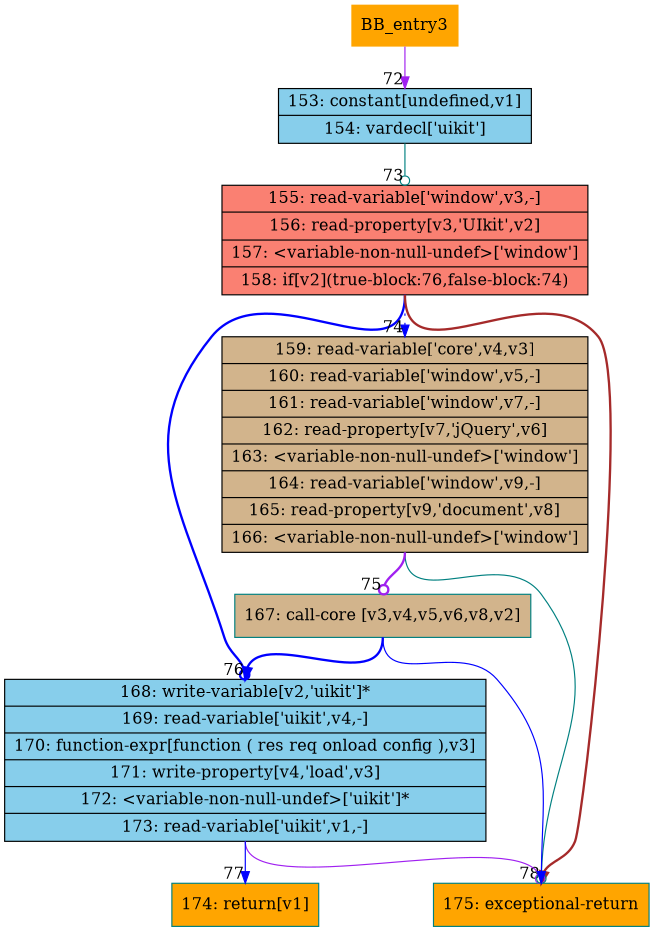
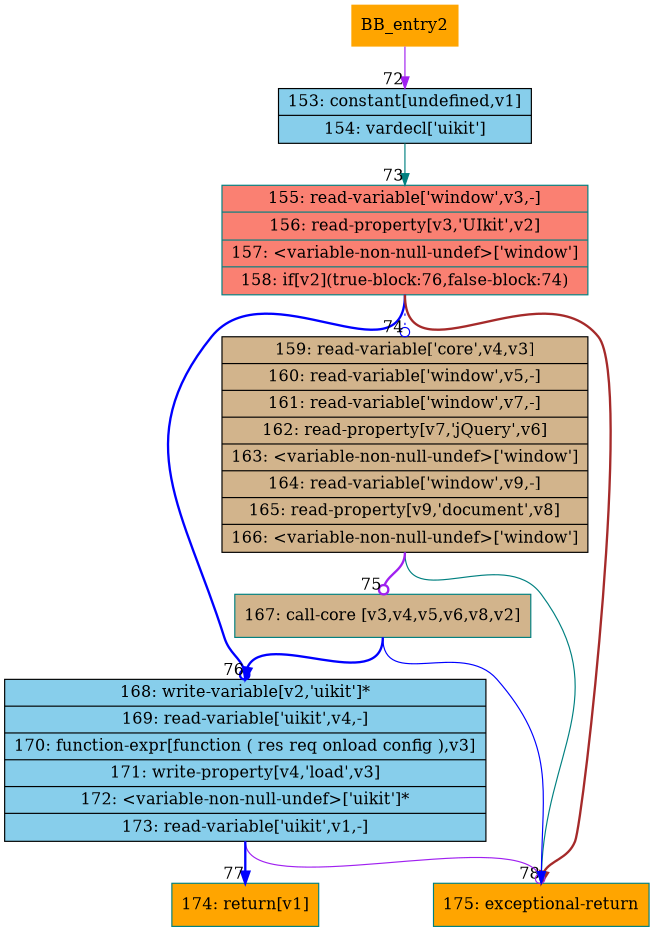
(405, 26) -> (405, 26)
(405, 160) -> (405, 160)
(405, 240) -> (405, 240)
(405, 310) -> (405, 310)
(570, 653) -> (570, 653)
(245, 856) -> (245, 856)
